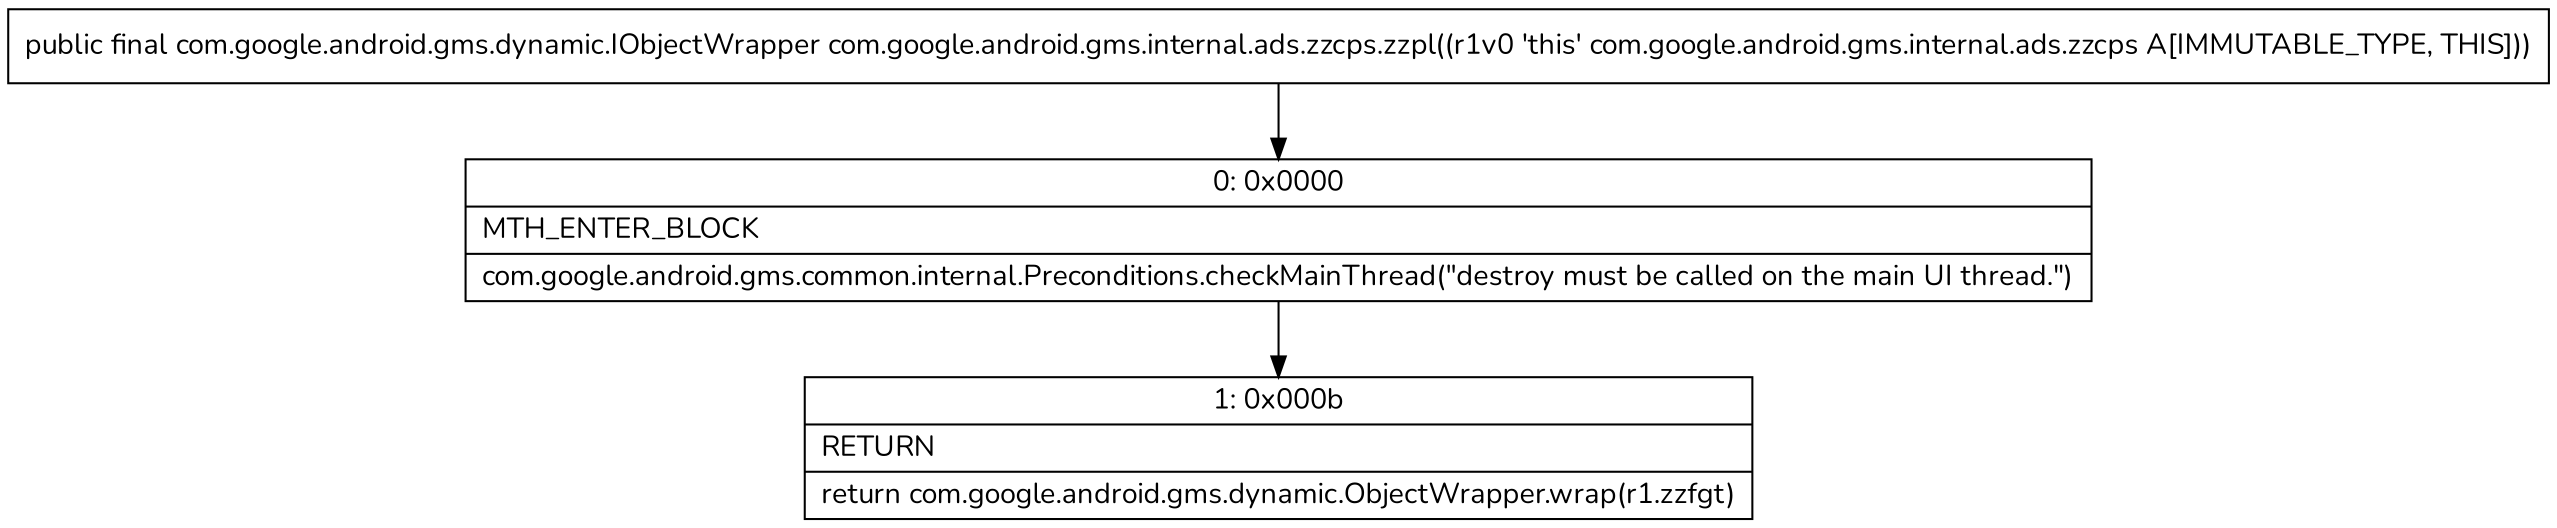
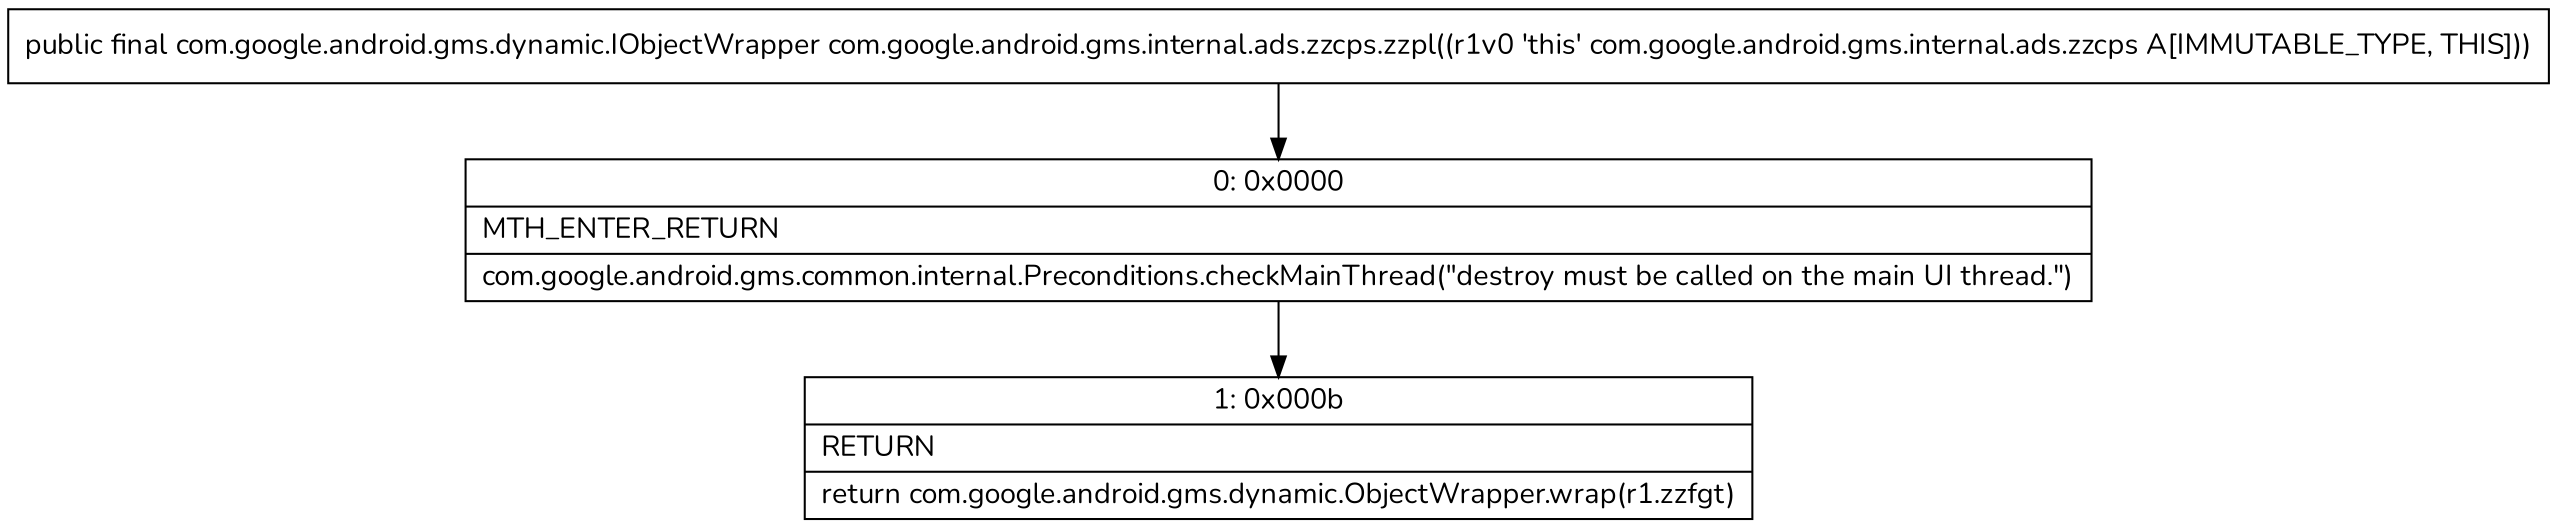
(622, 229) -> (631, 229)
